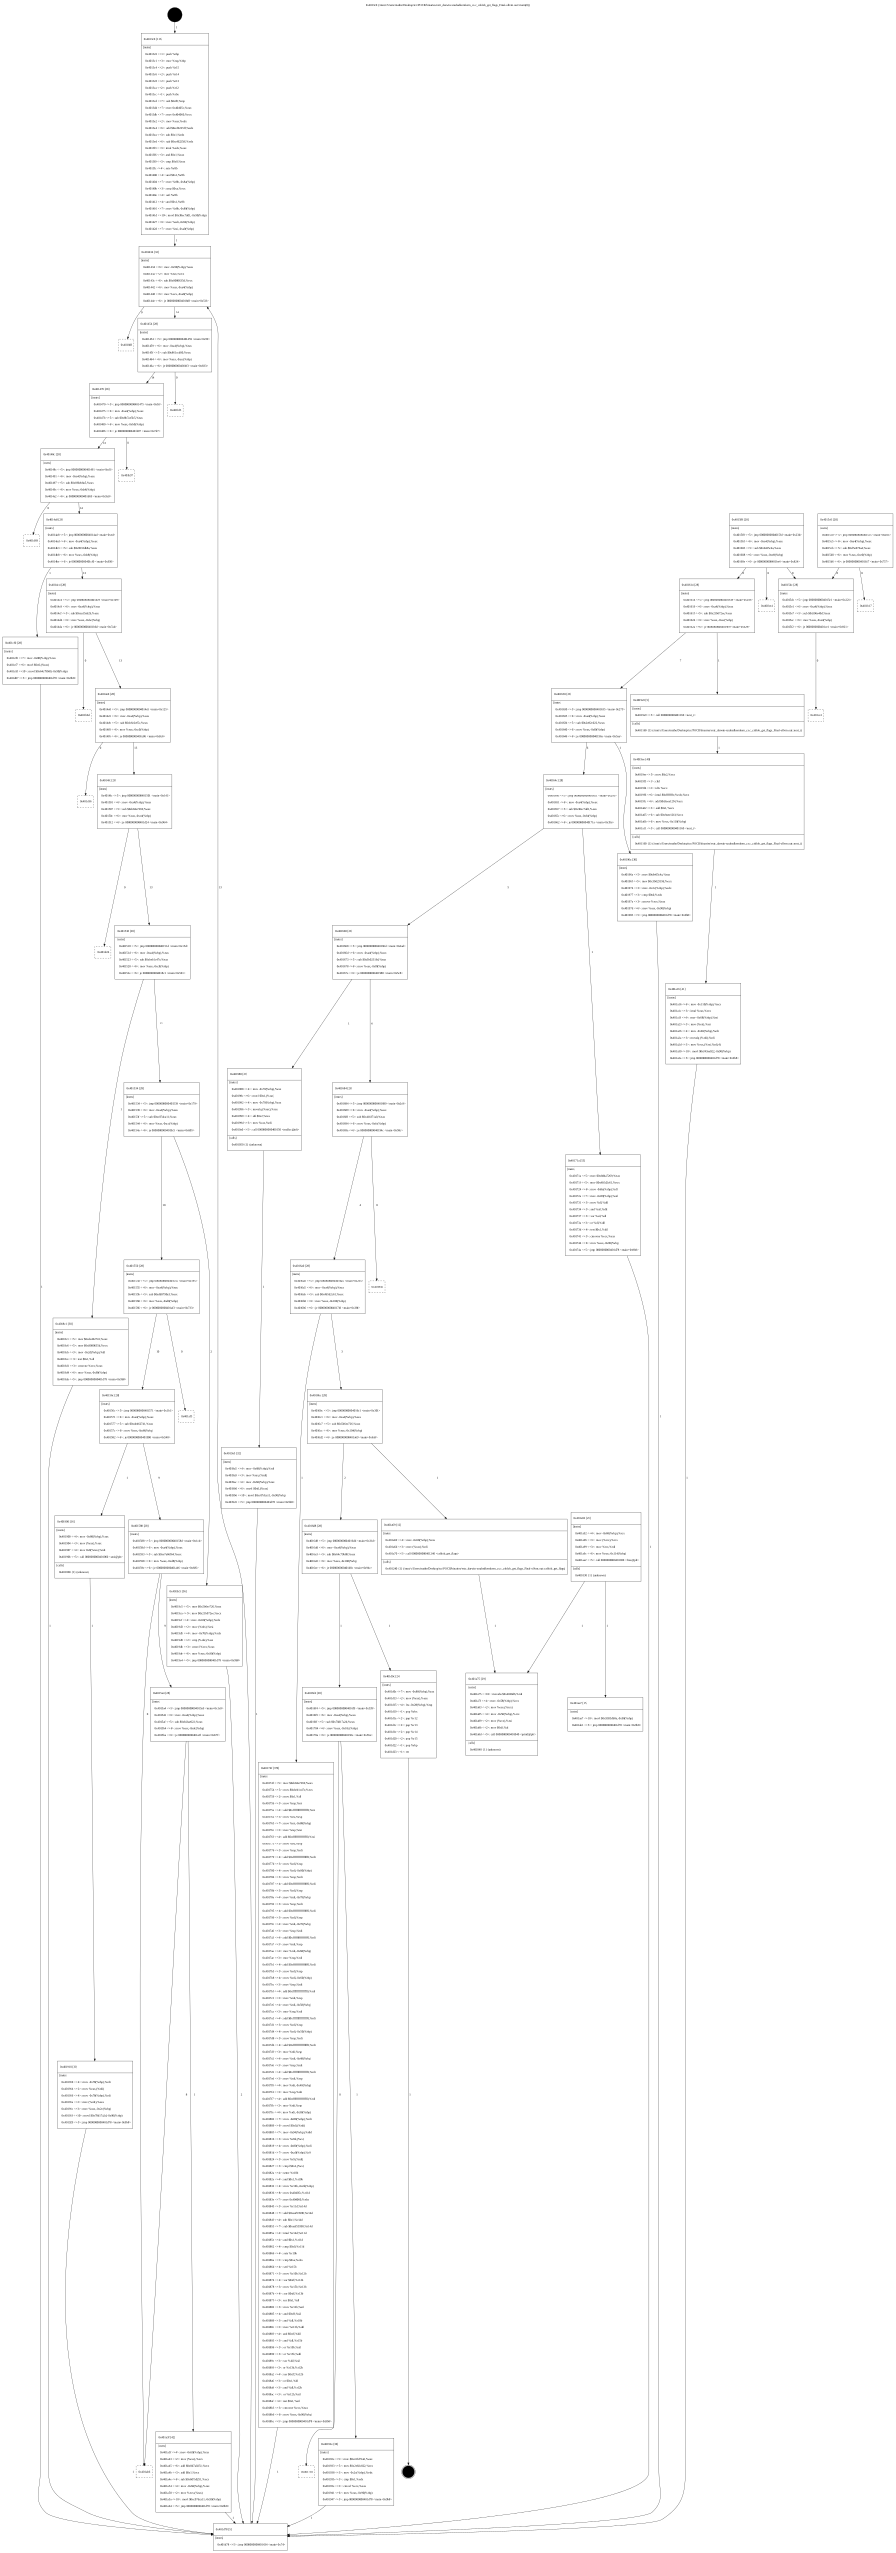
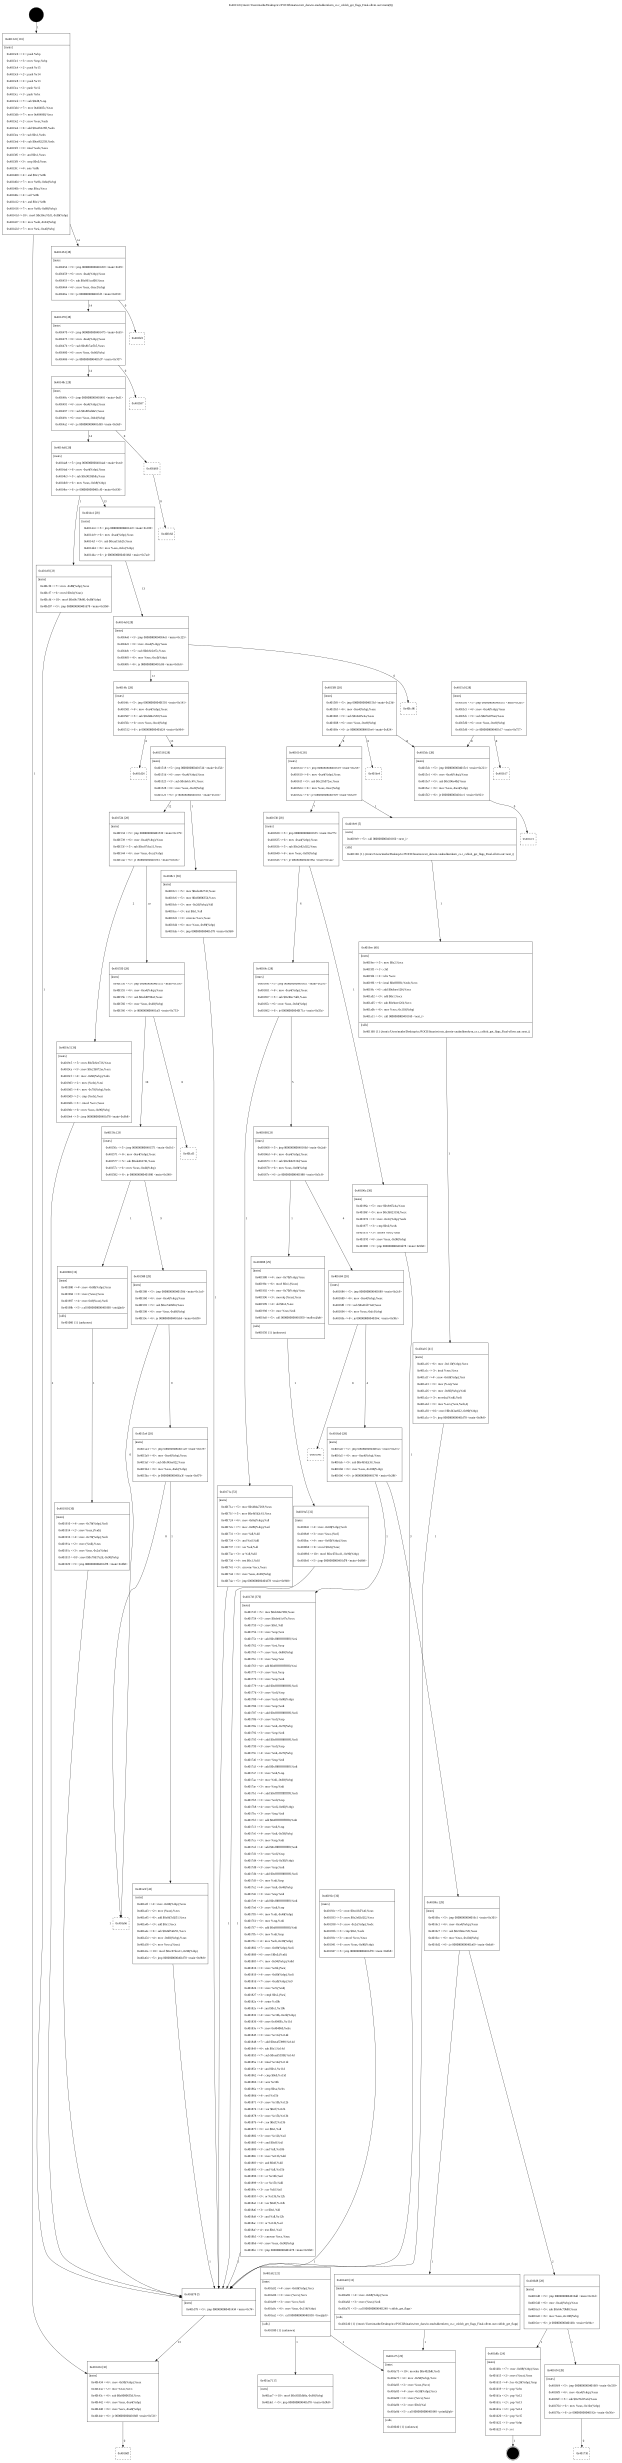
(175, 311) -> (74, 234)
(84, 670) -> (159, 500)
(350, 2088) -> none
